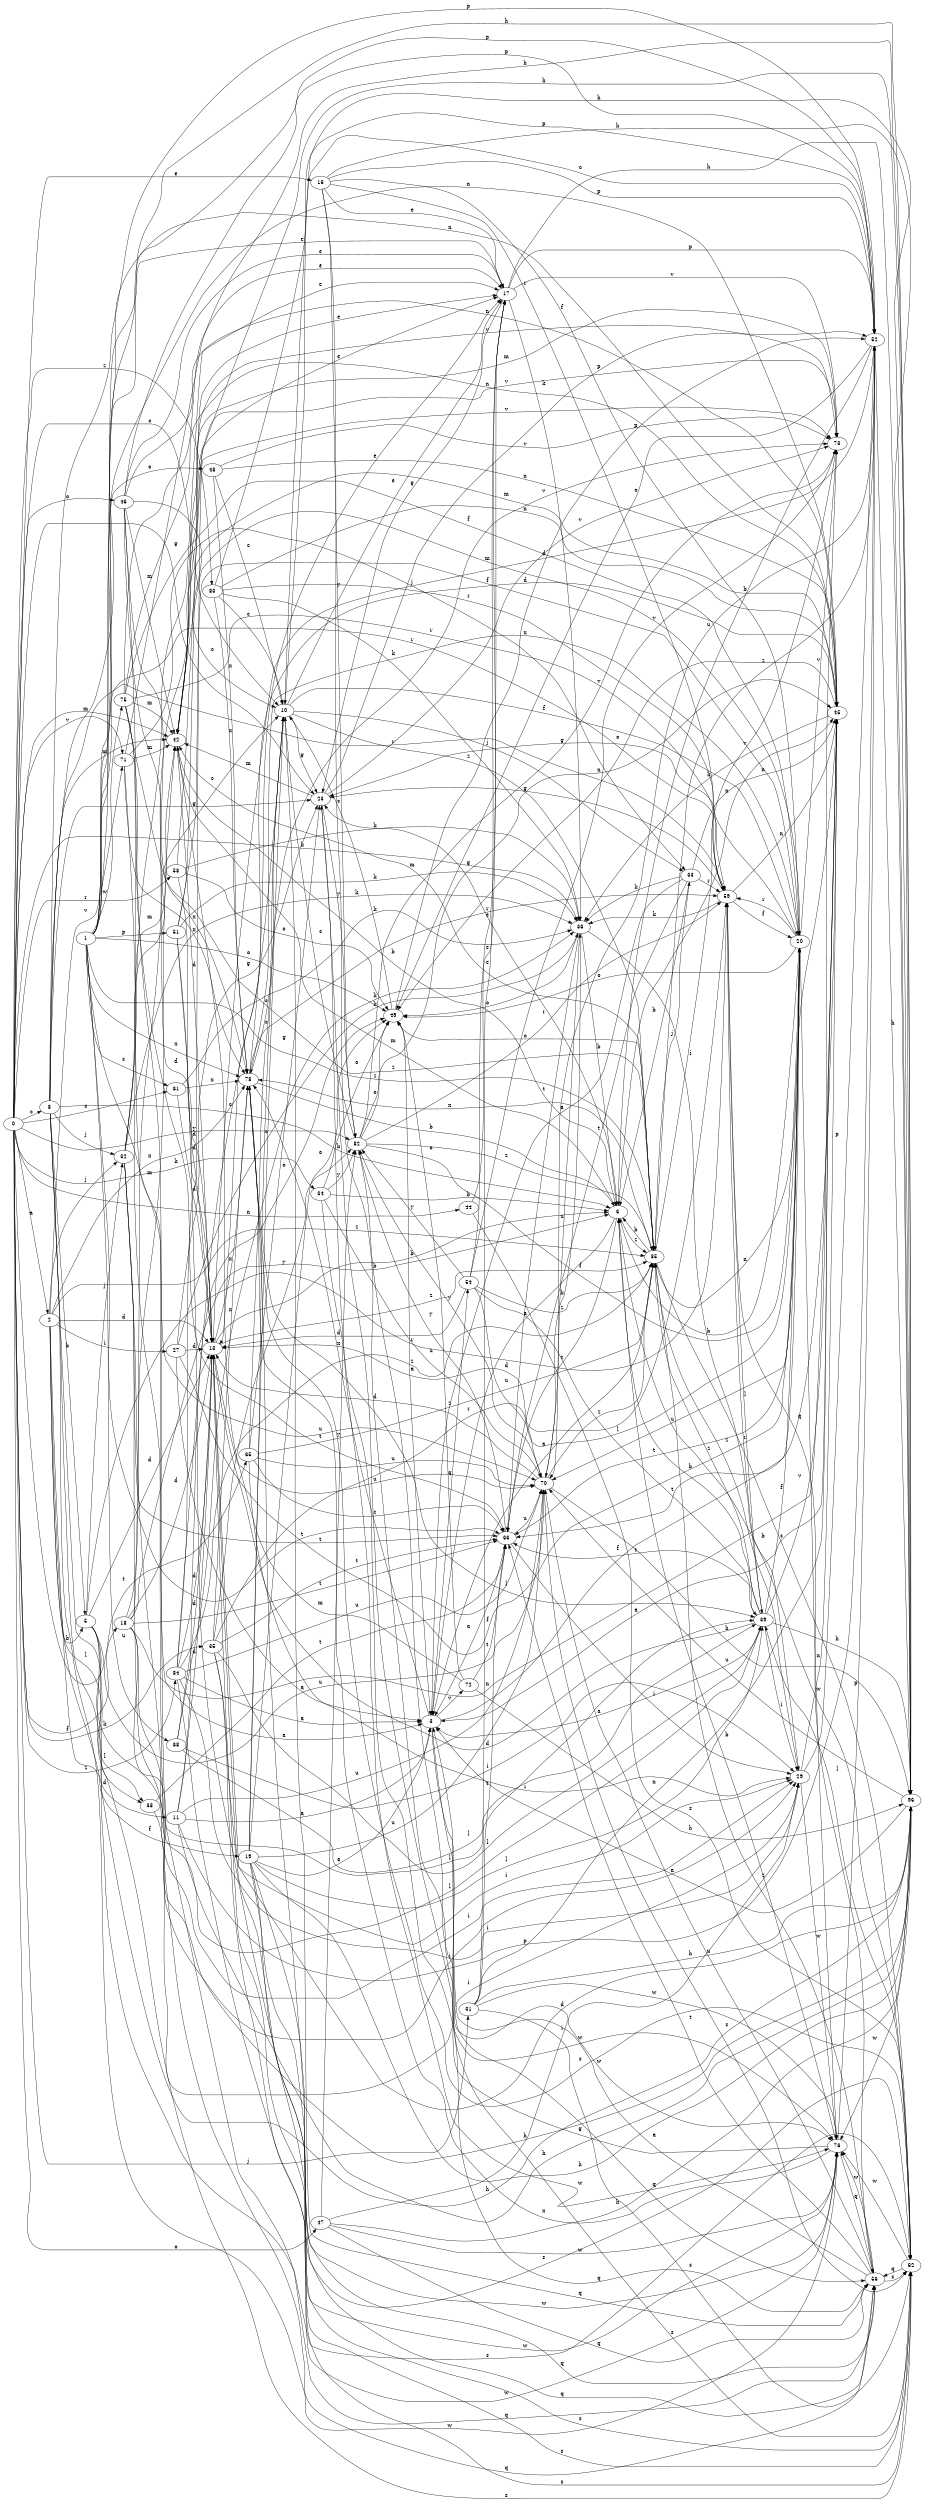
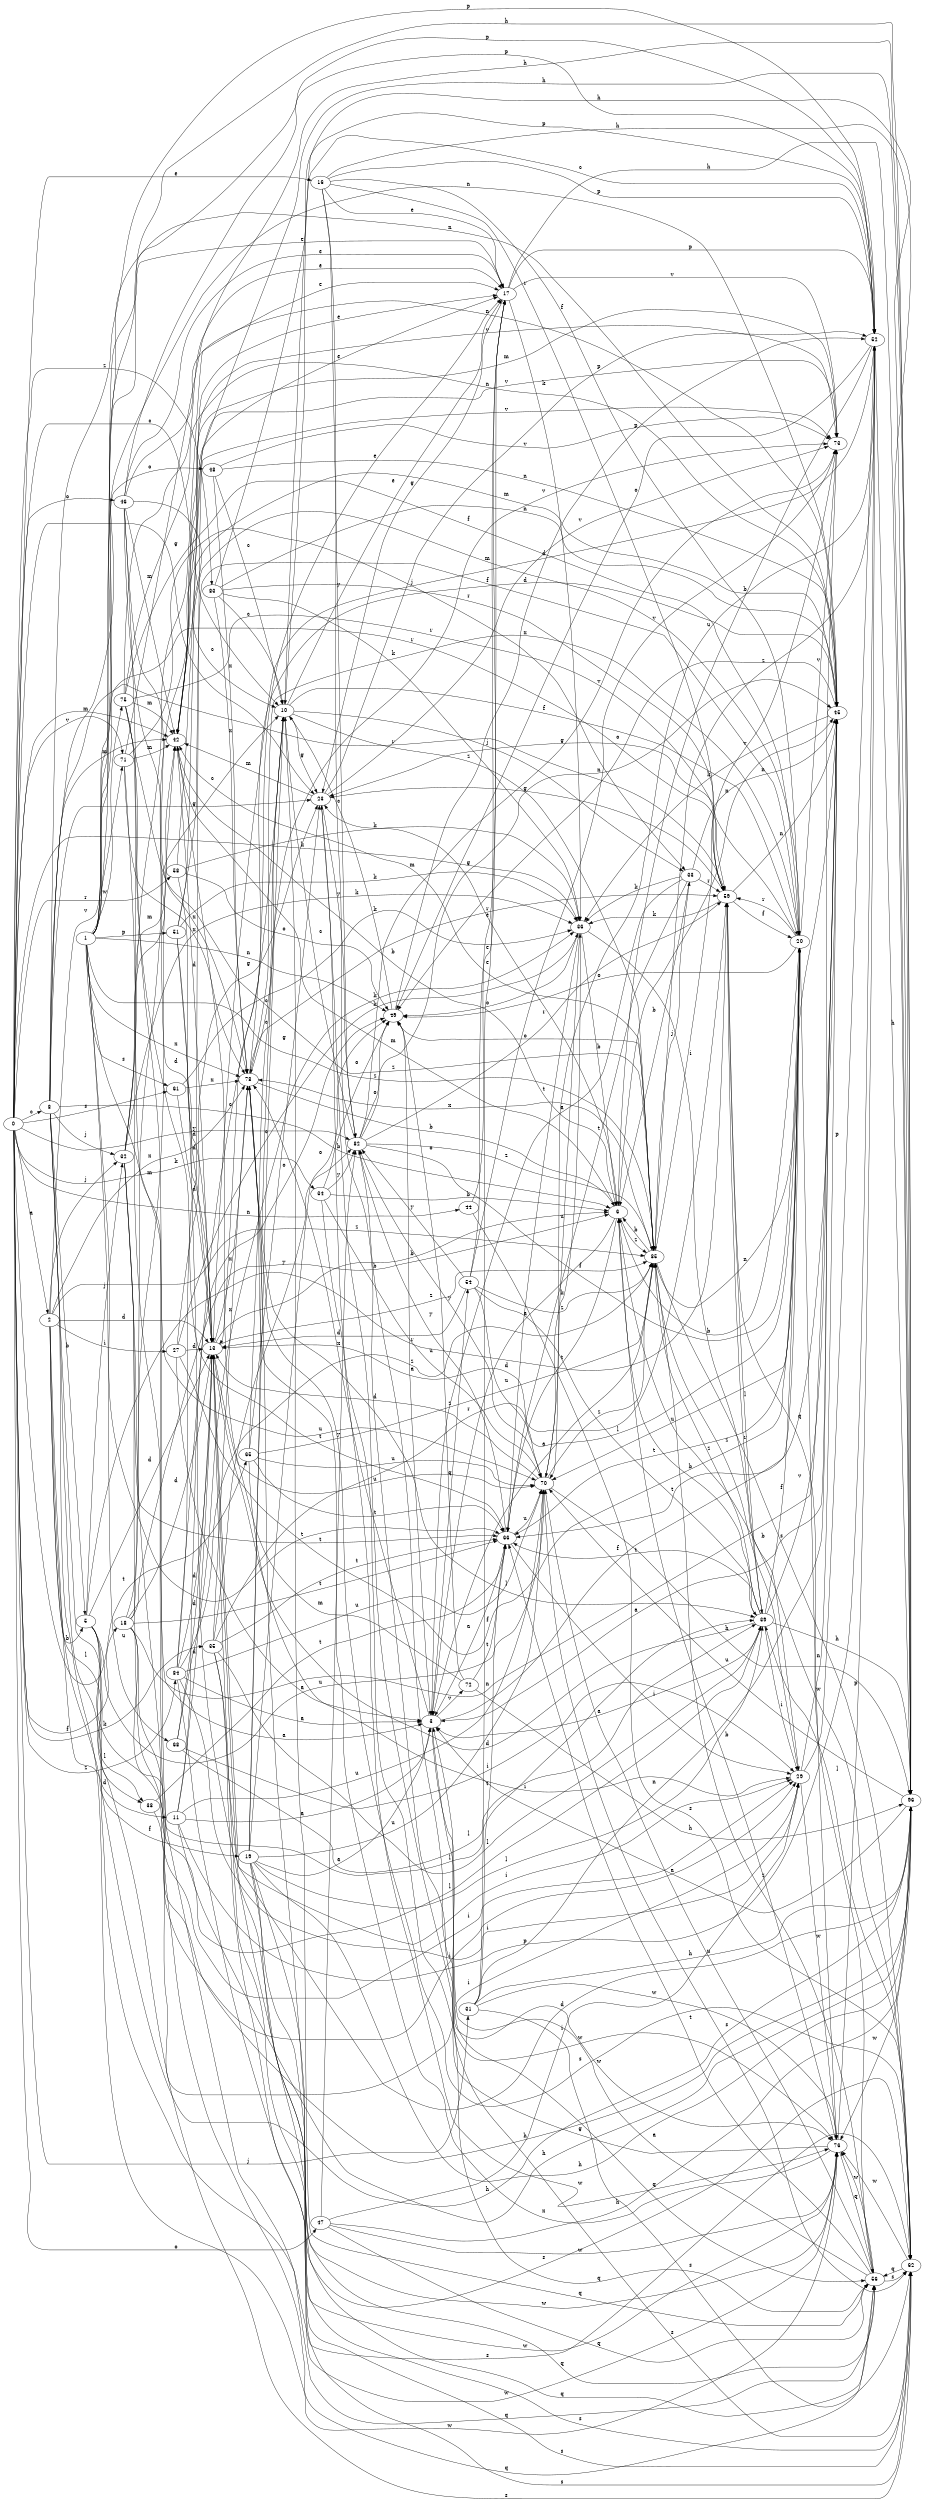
(249, 953) -> (249, 953)
